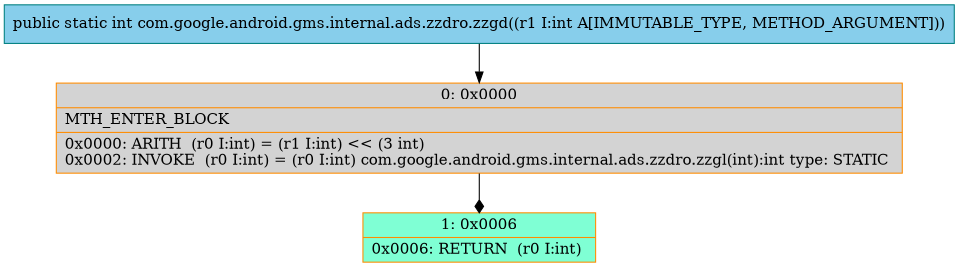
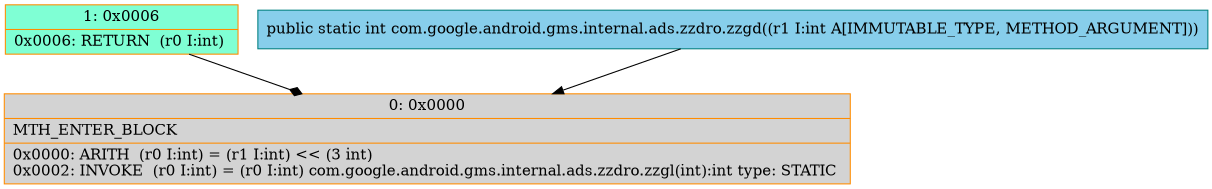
(479, 187) -> (239, 72)
